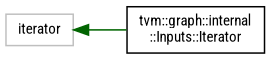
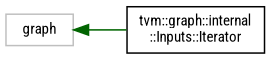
(40, 30) -> (40, 30)
